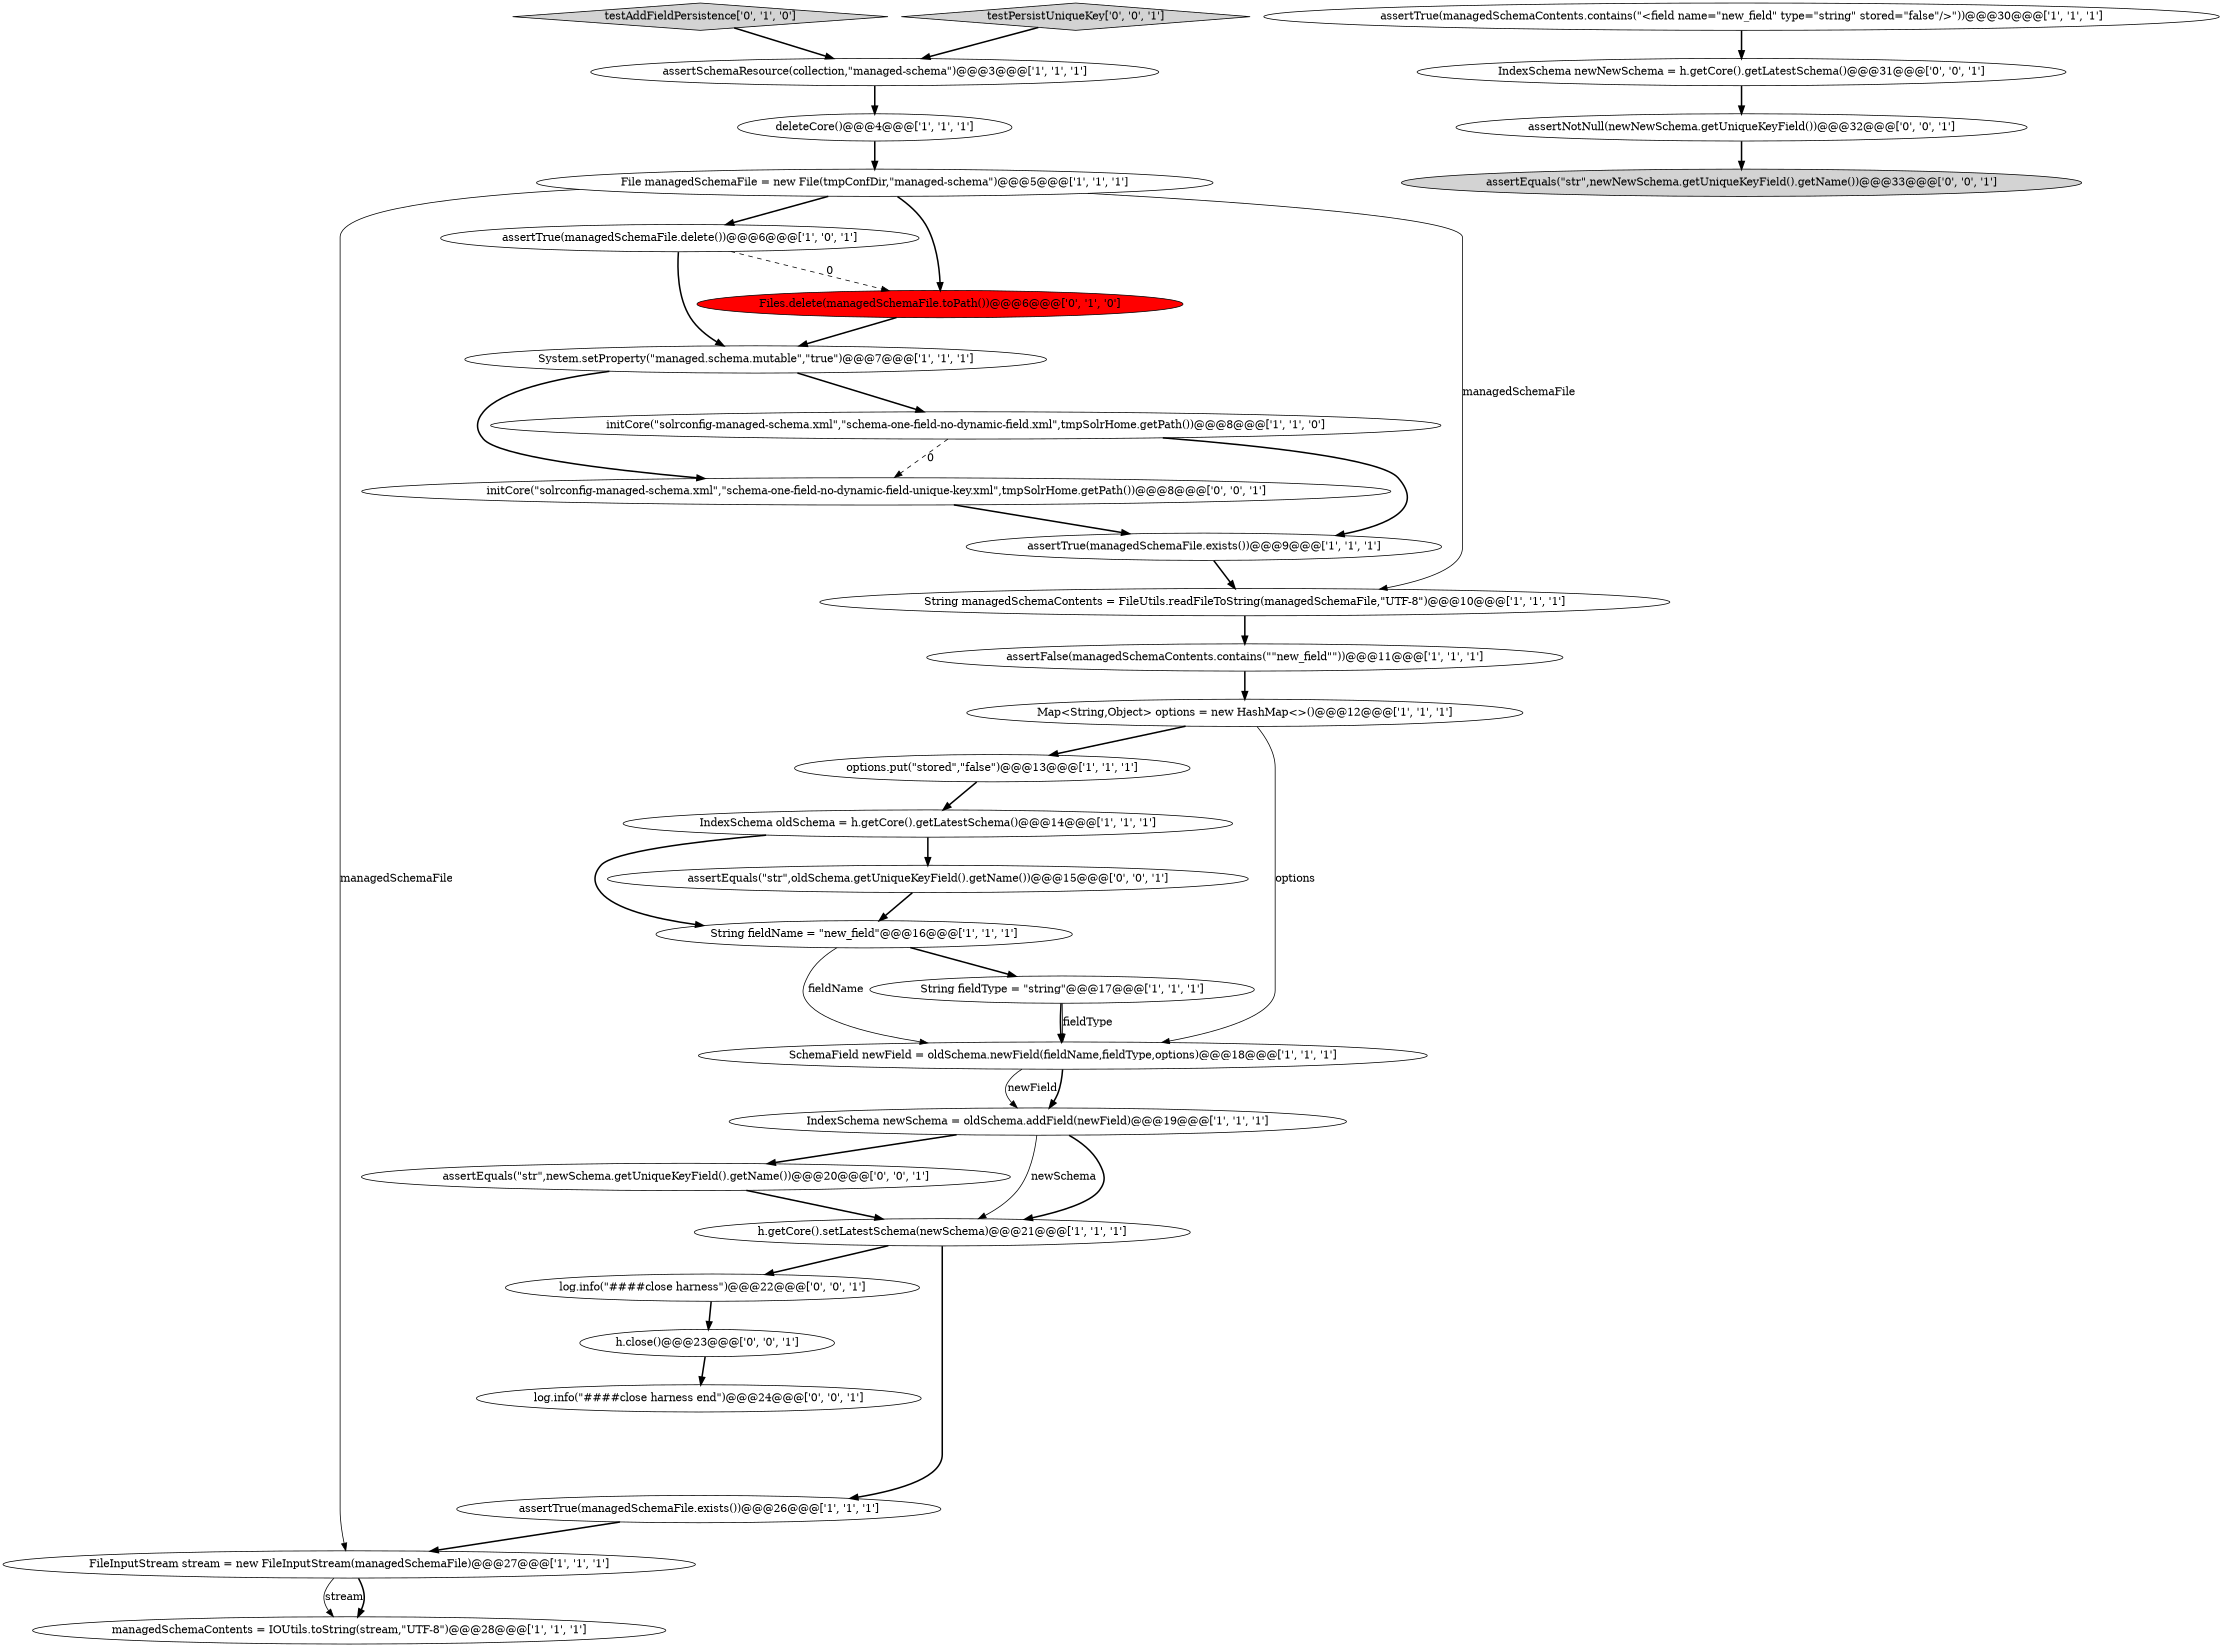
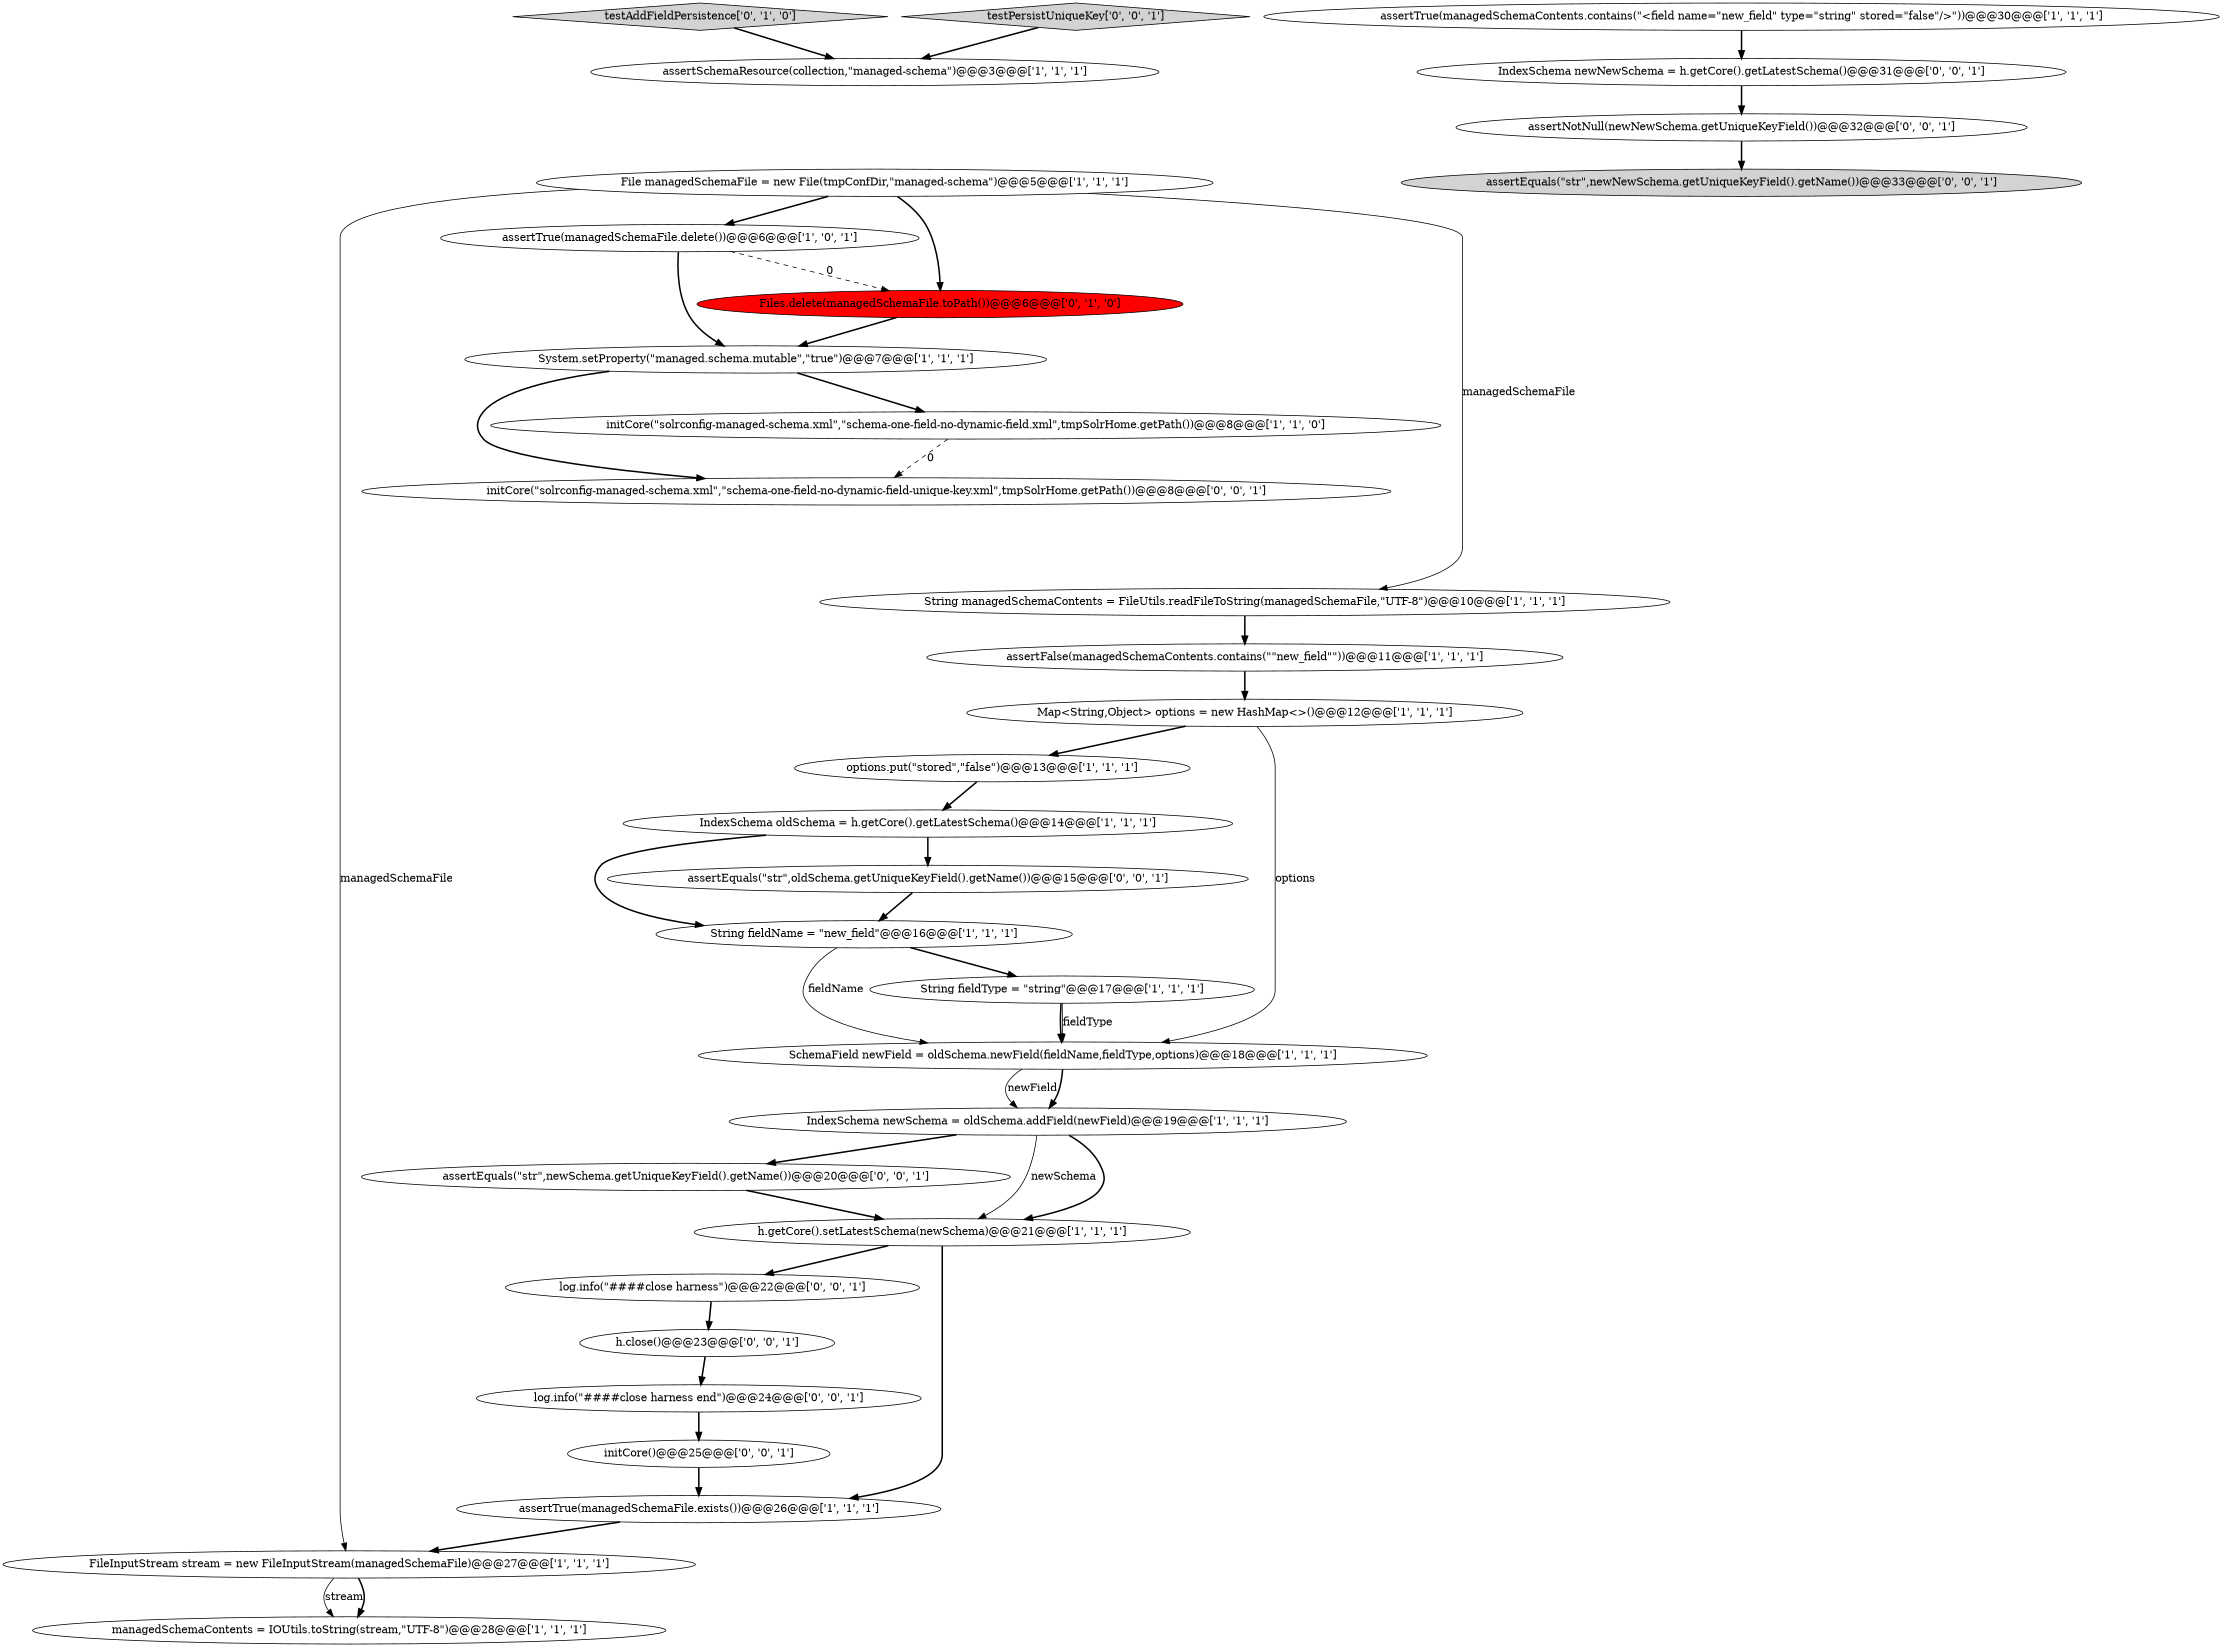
(875, 127) -> none
(1204, 547) -> none
none -> (699, 1454)
